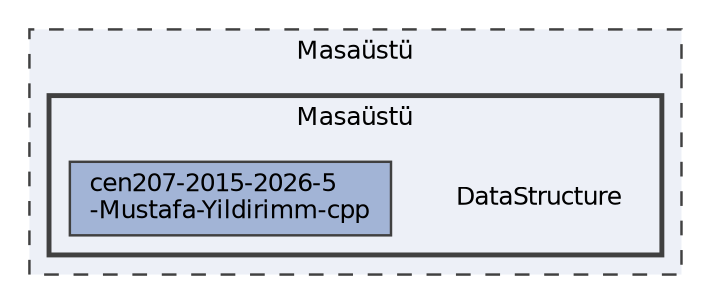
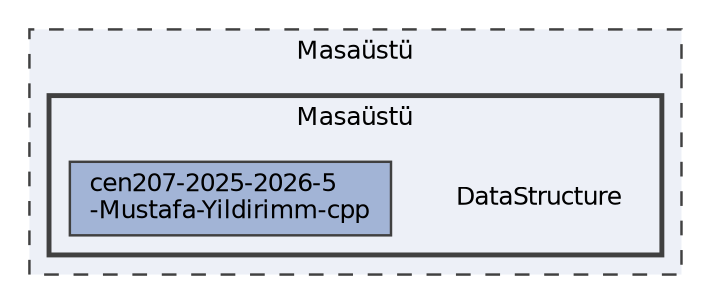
(230, 199) -> (230, 199)
